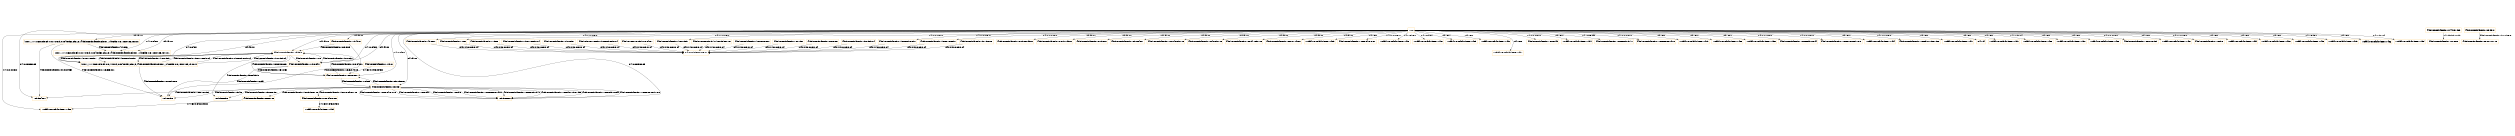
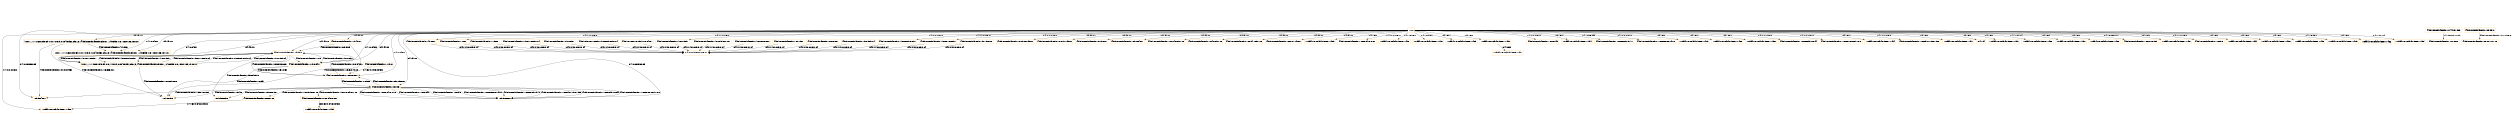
(1480, 33) -> (1501, 47)
(2111, 36) -> (2111, 36)
(712, 42) -> (712, 42)
(329, 104) -> (329, 104)
